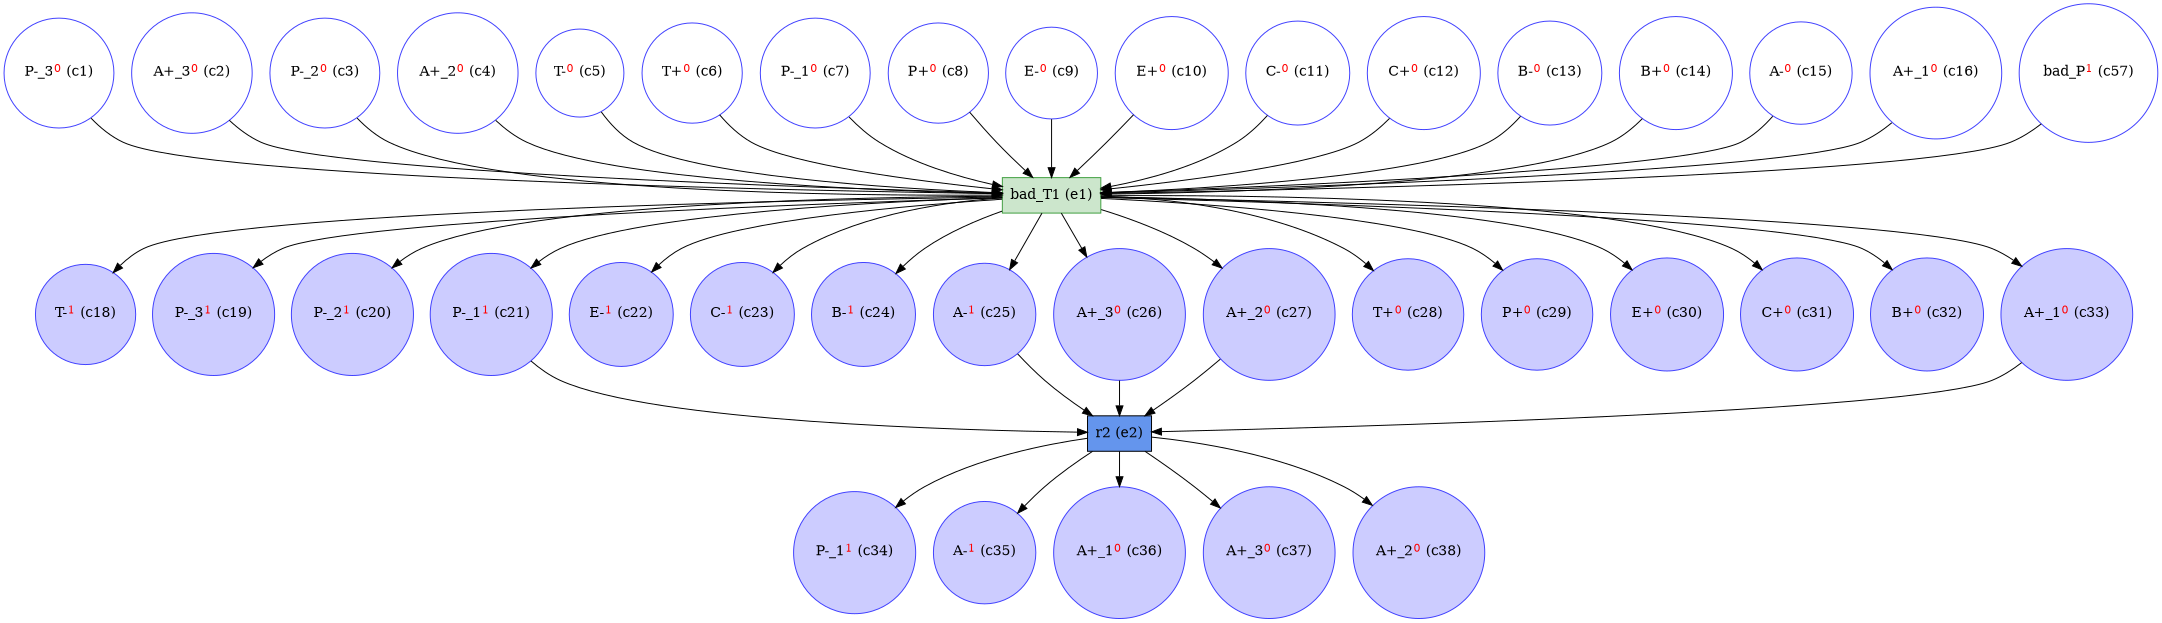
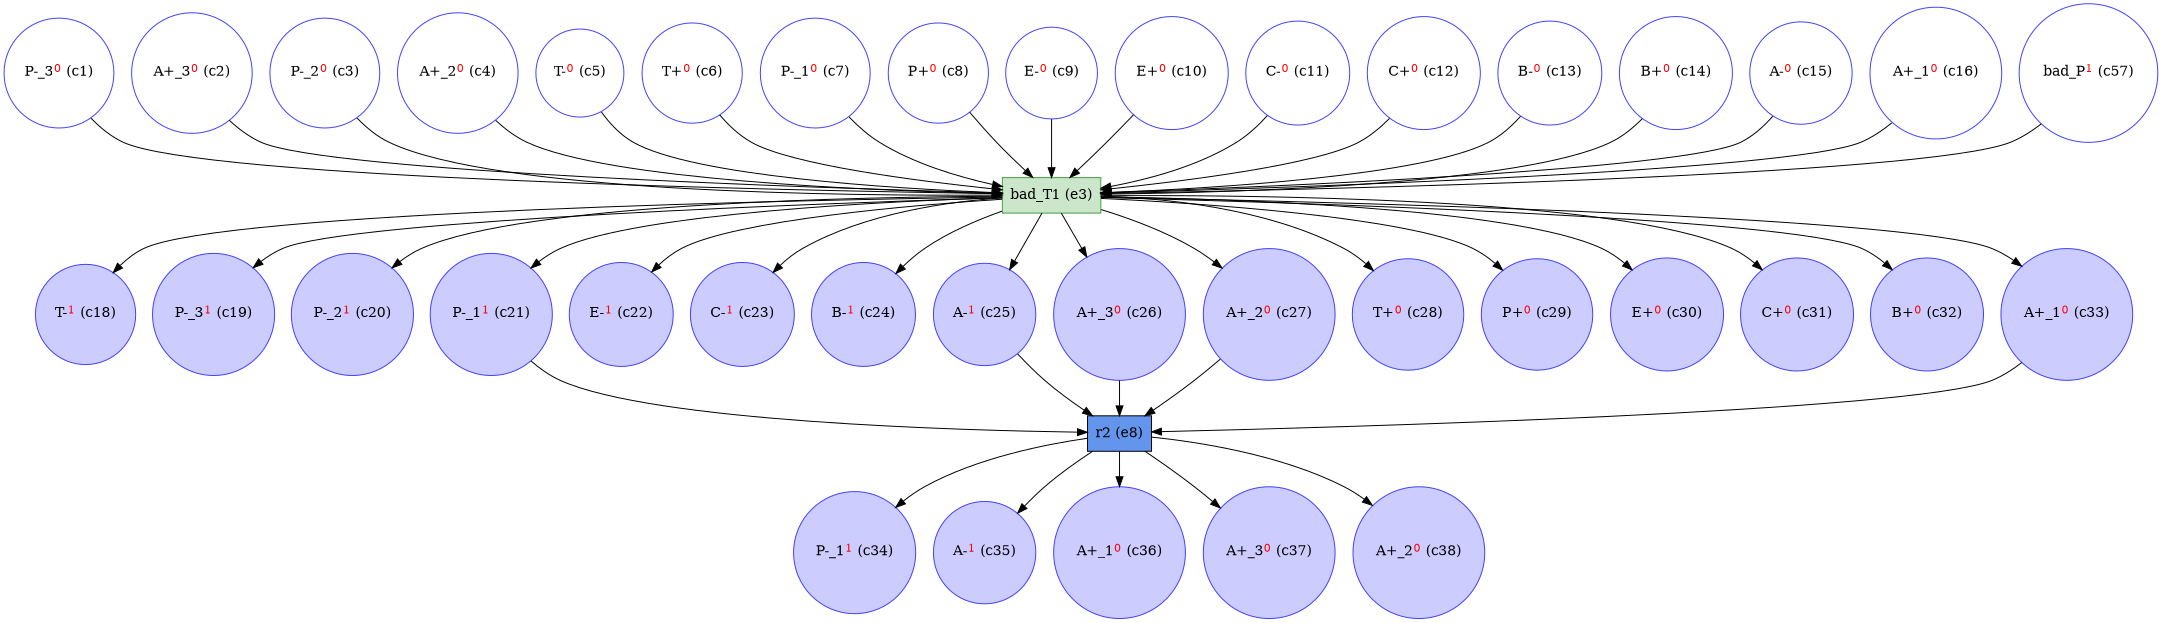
(1052, 195) -> (1052, 195)
(1120, 434) -> (1120, 434)
